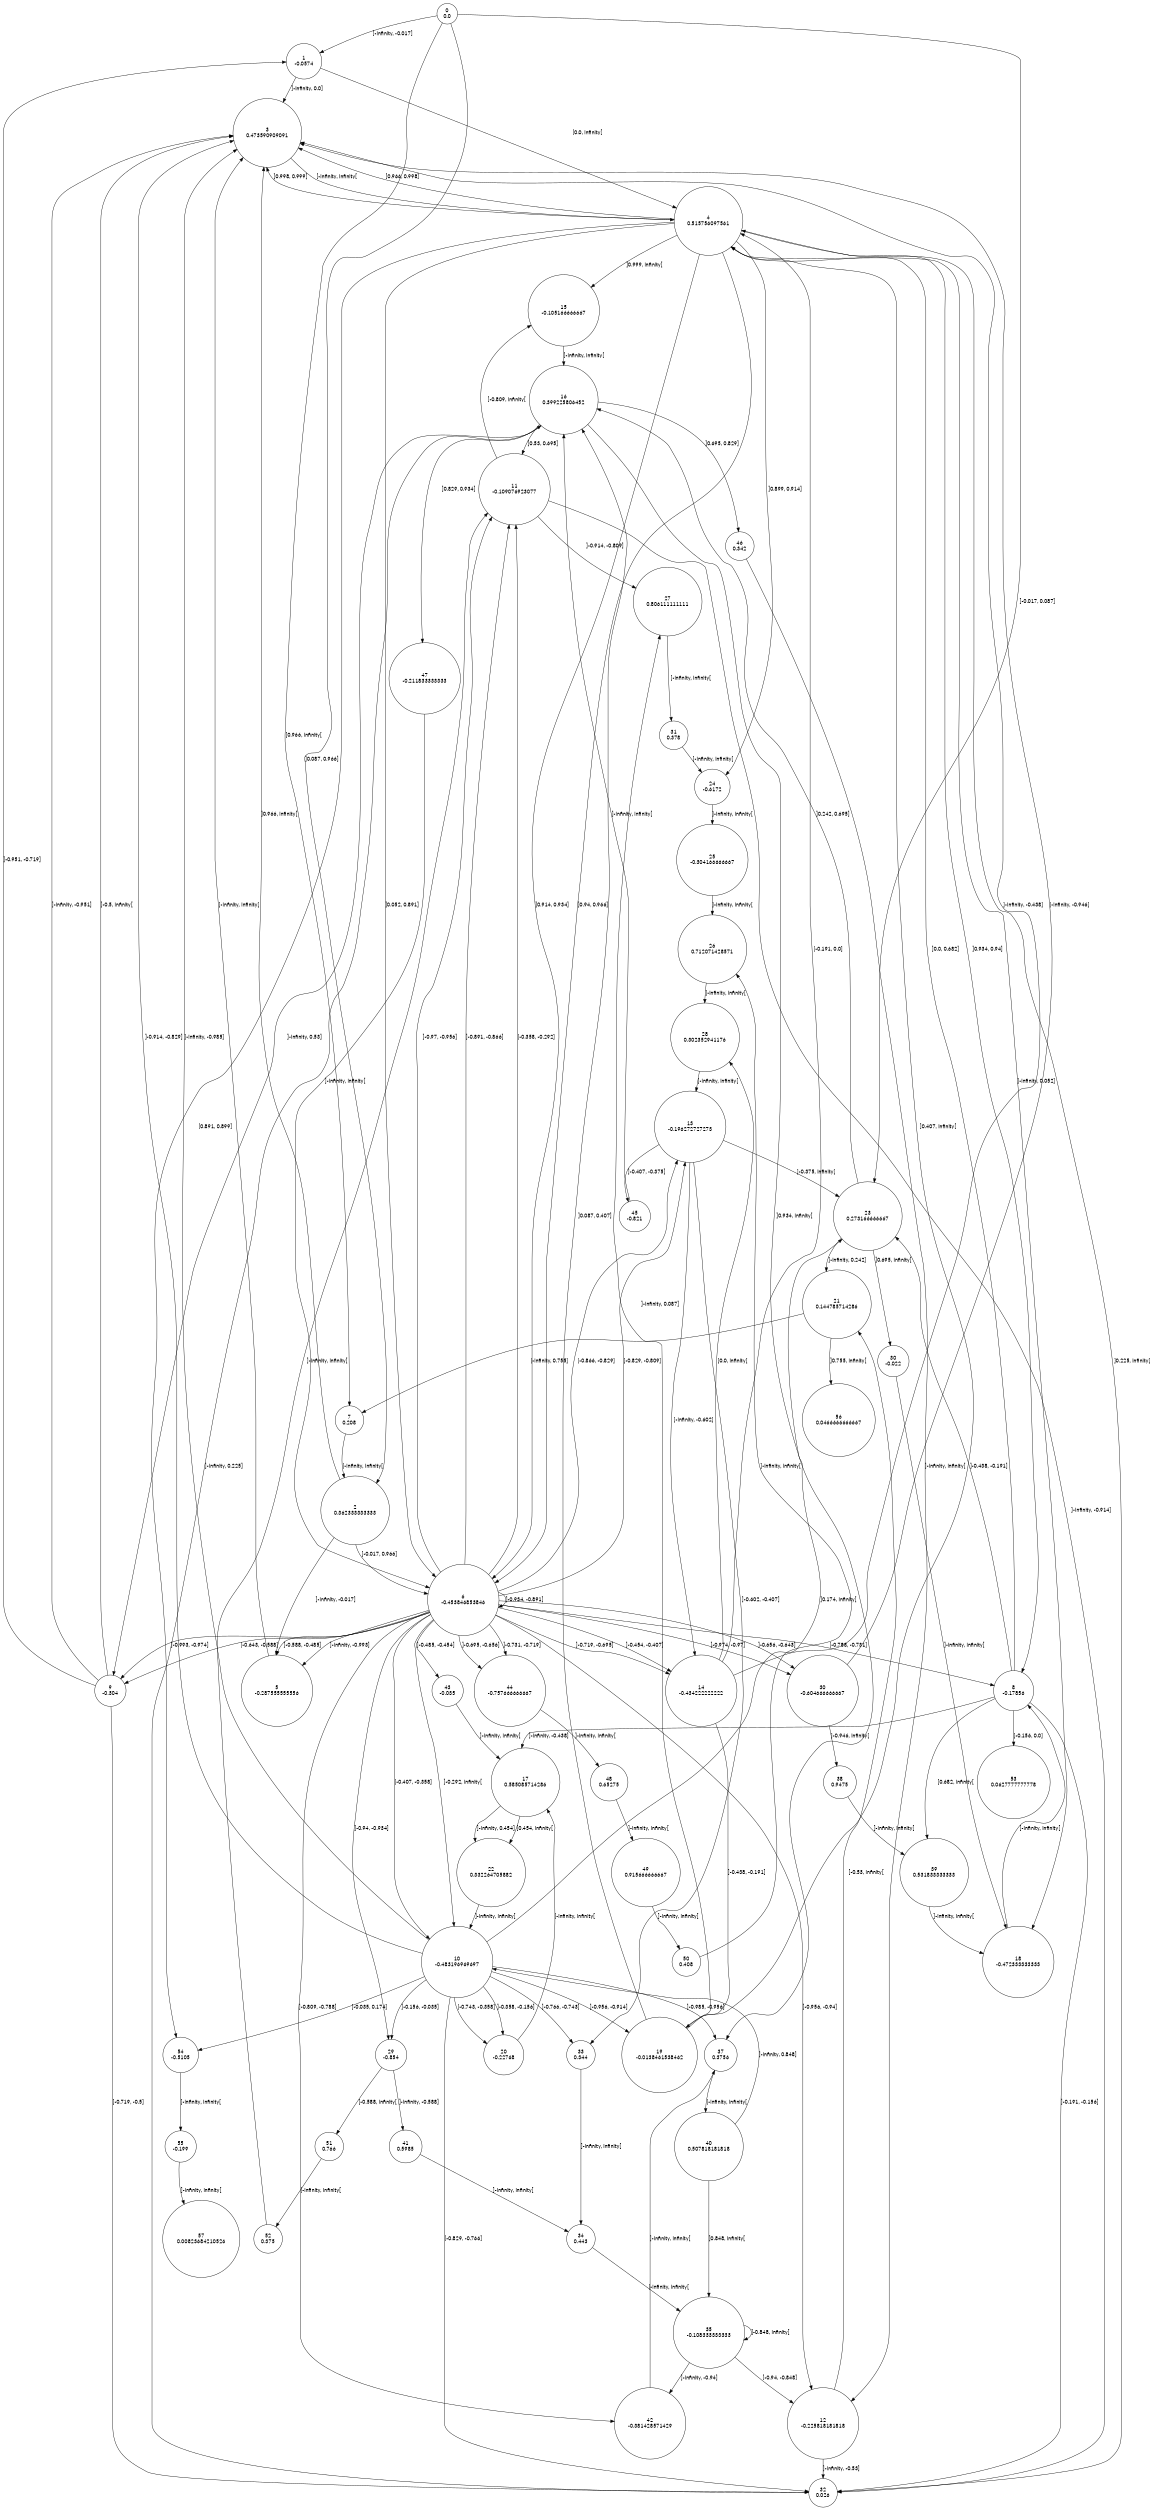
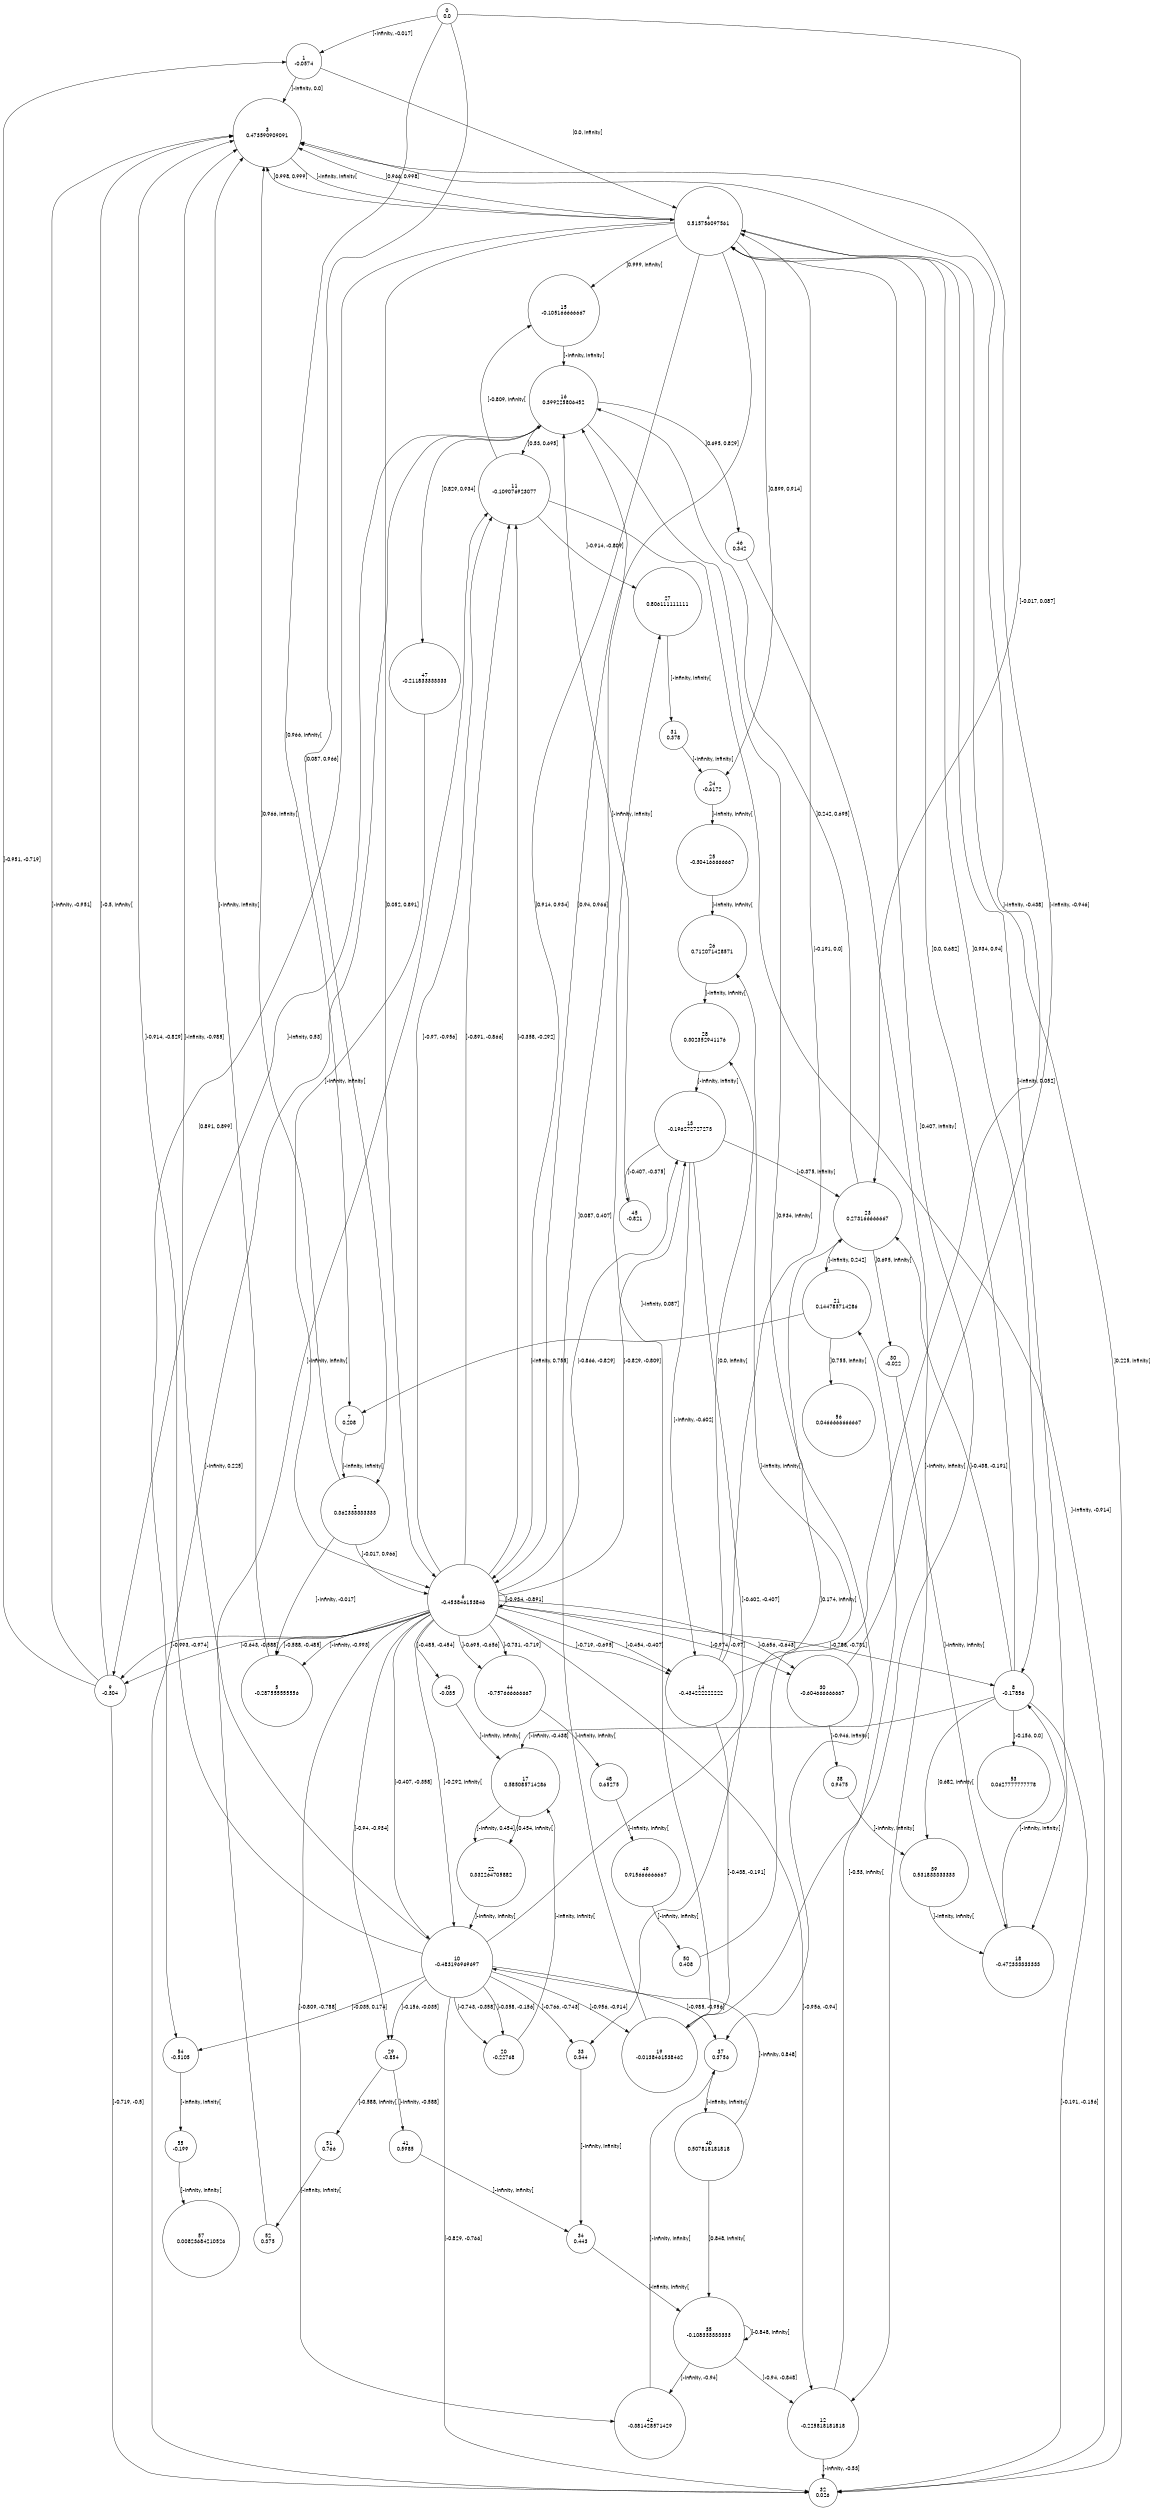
(463, 1600) -> (463, 1600)
